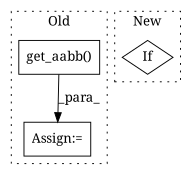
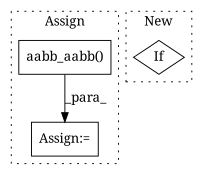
(59, 22) -> (65, 22)
(59, 57) -> (65, 57)
